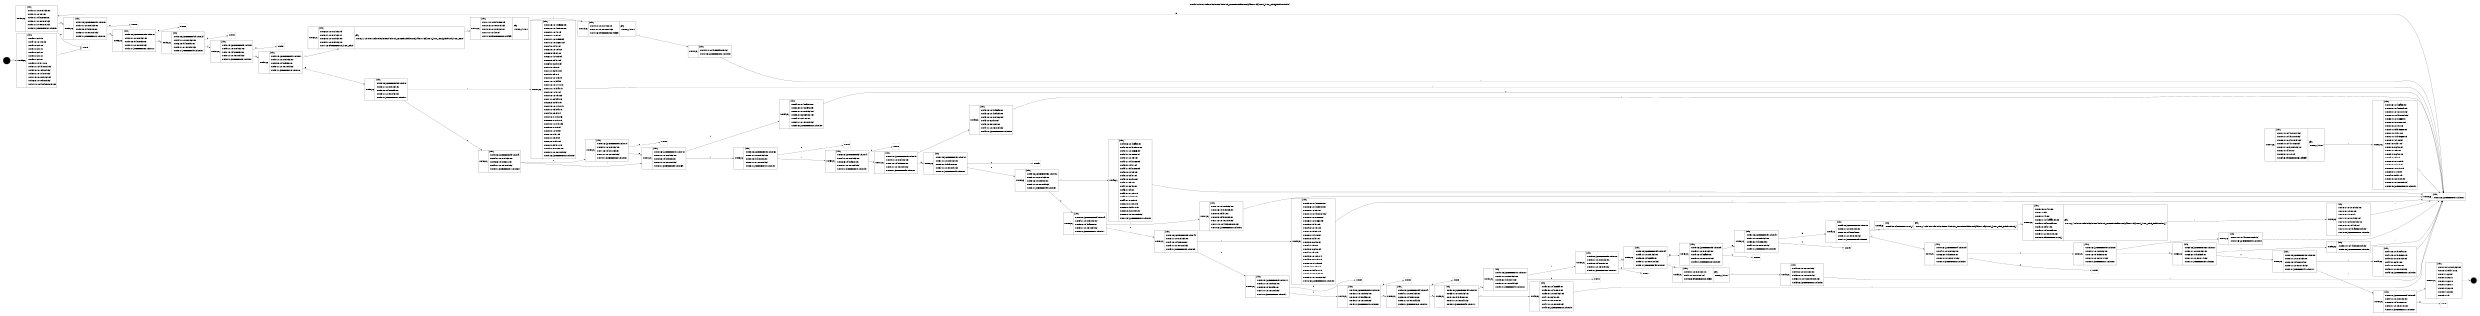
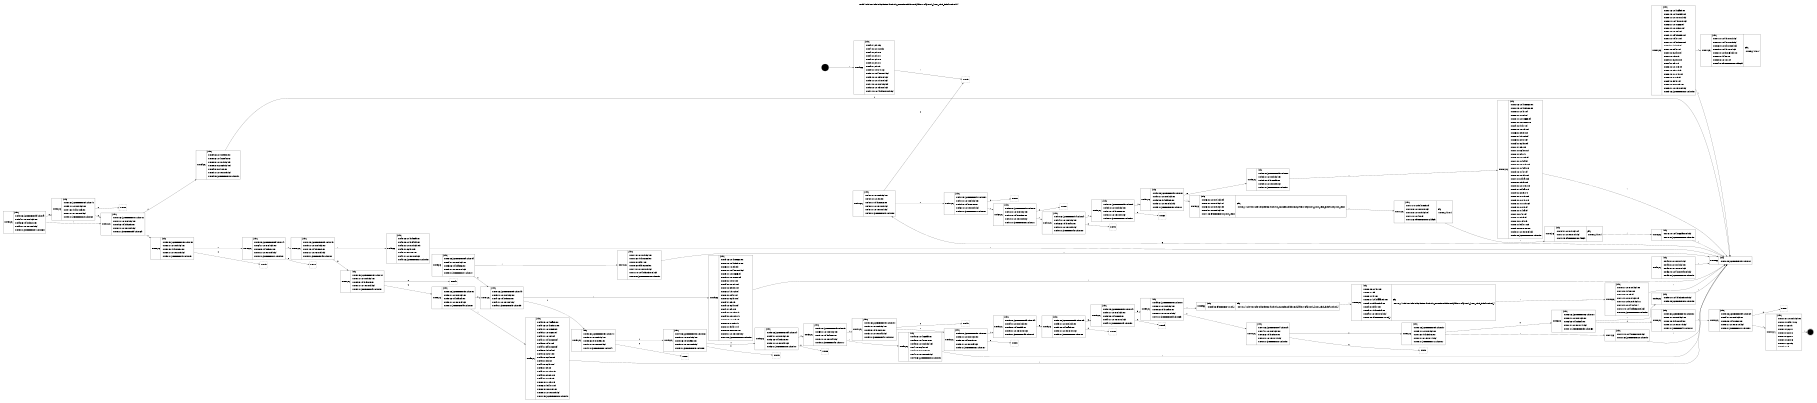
(442, 125) -> none
(2348, 145) -> (1698, 50)
(1060, 202) -> (477, 298)
(2395, 261) -> none
(1701, 275) -> none
